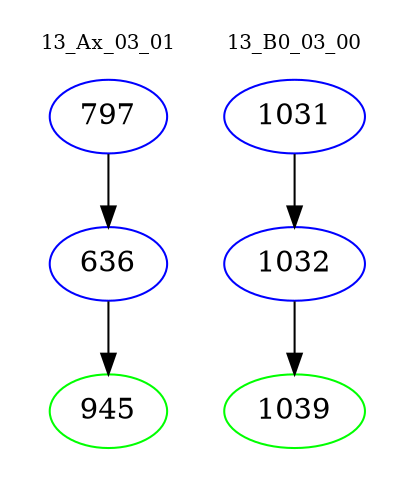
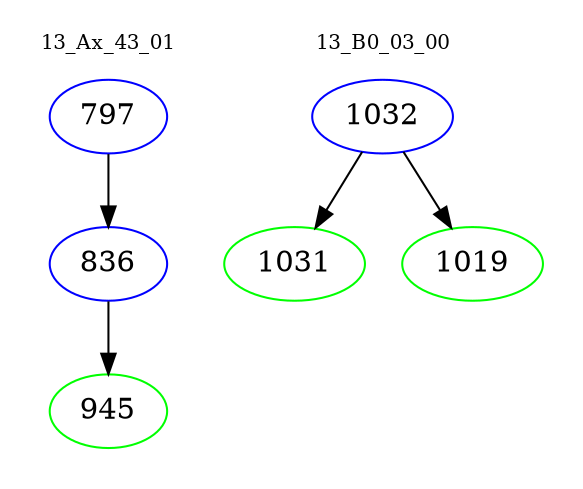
(108, 44) -> (108, 44)
(295, 117) -> (295, 264)
(295, 180) -> (344, 181)
(108, 264) -> (108, 264)
(295, 411) -> (473, 264)
